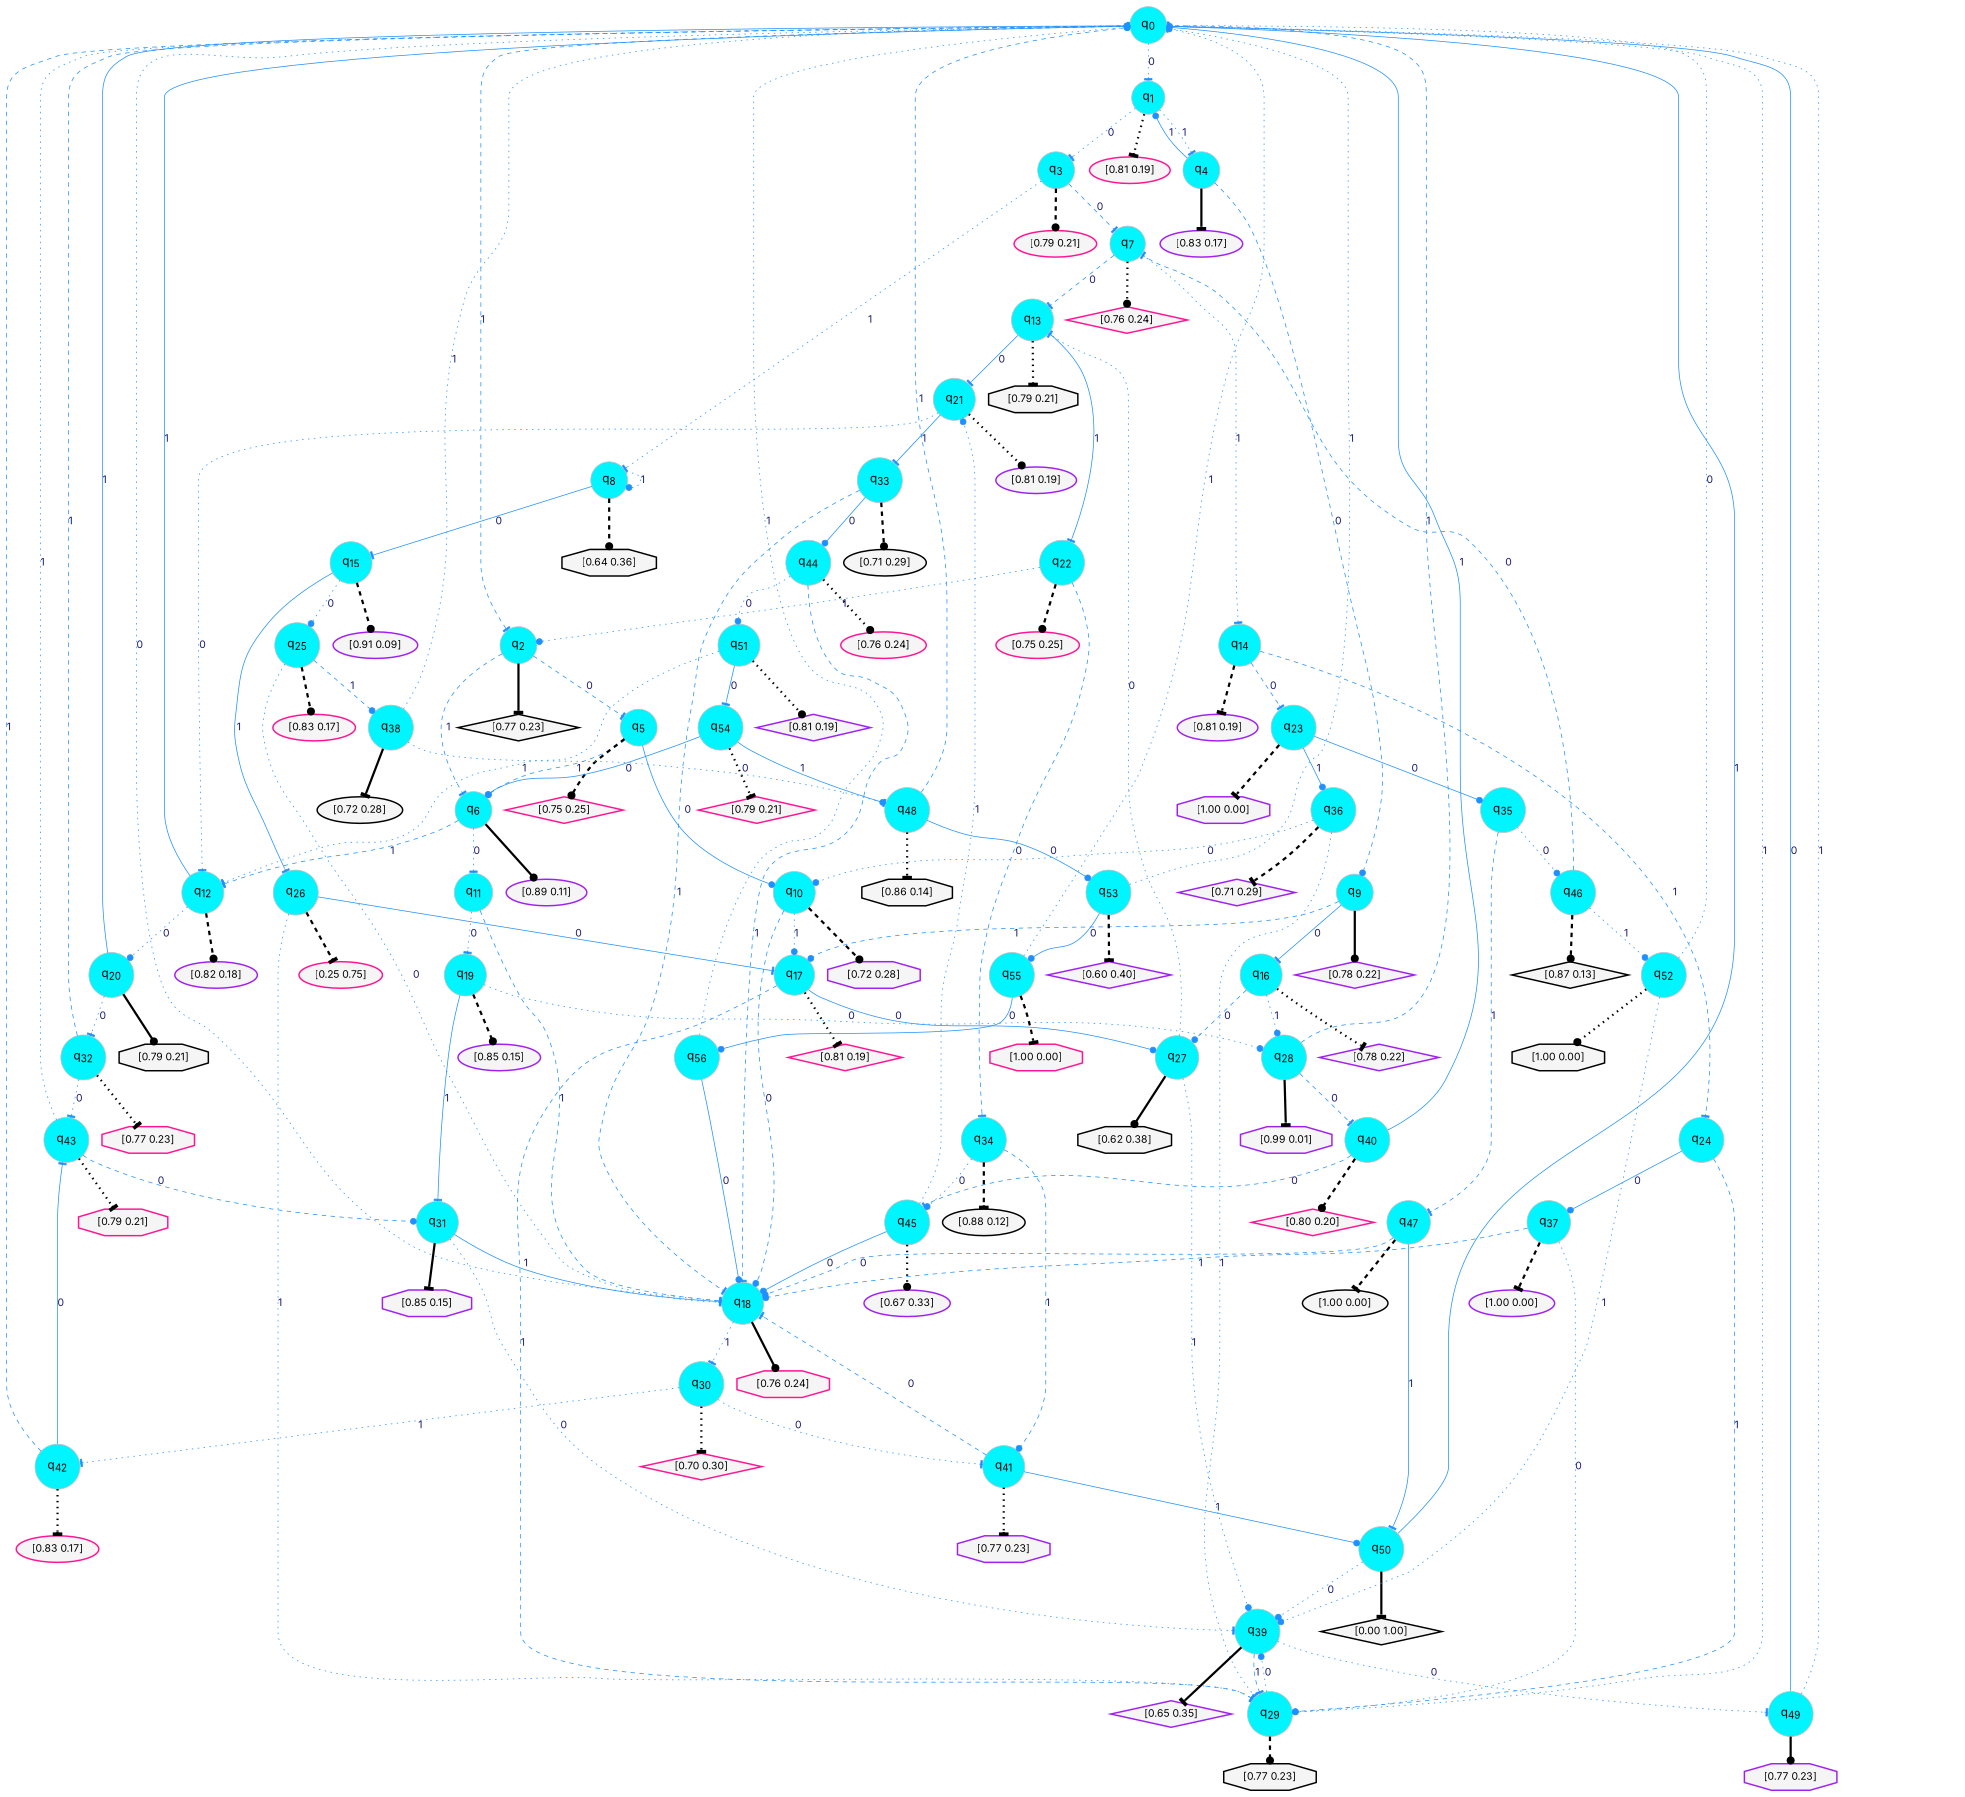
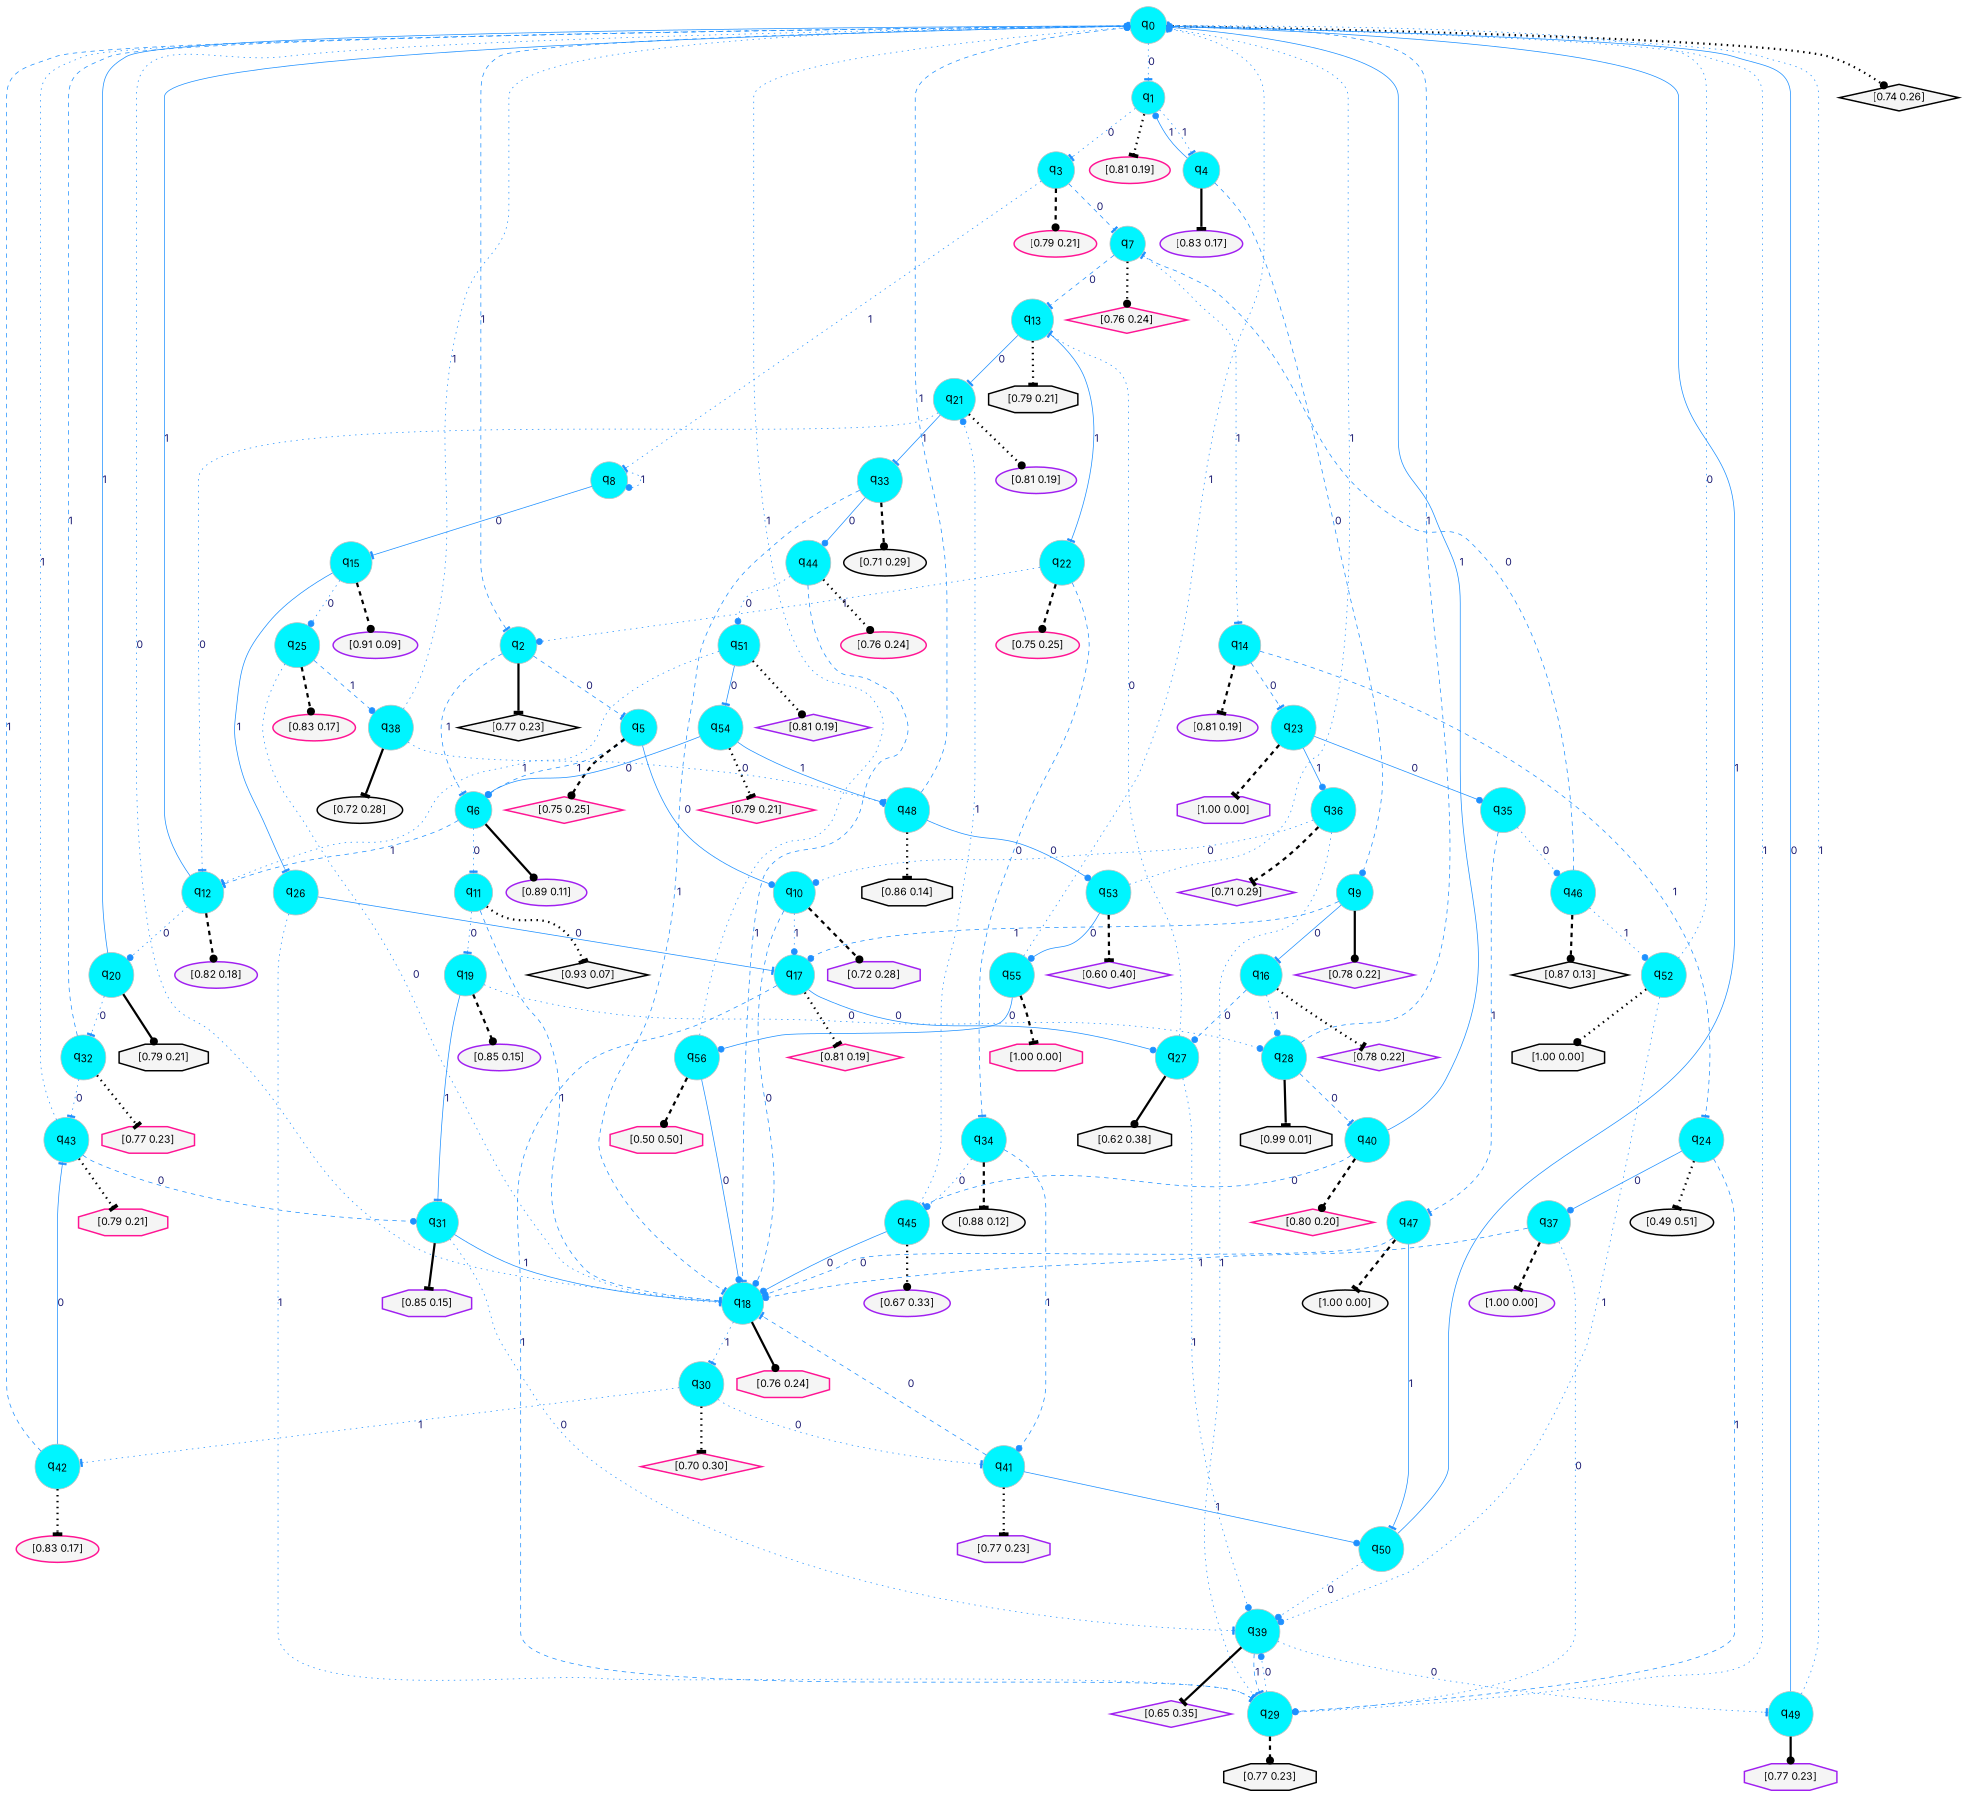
none -> (1899, 98)
(609, 563) -> none
(341, 975) -> none
none -> (588, 975)
none -> (656, 1140)
(1286, 1140) -> (1286, 1140)
none -> (1672, 1222)
(1381, 1632) -> none
